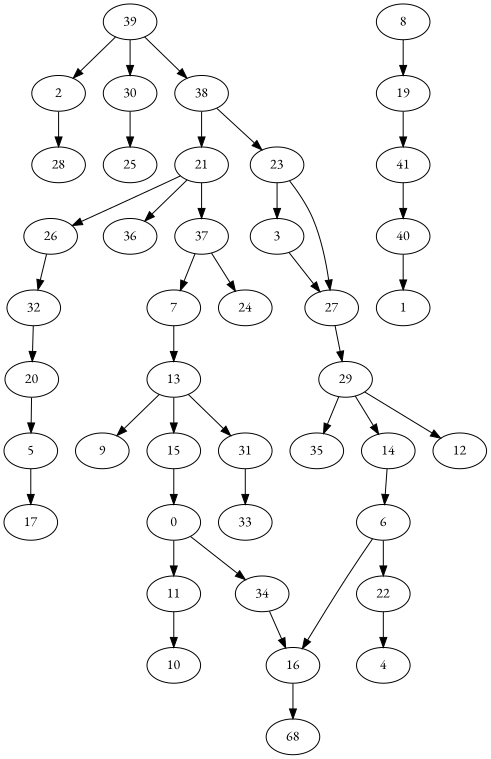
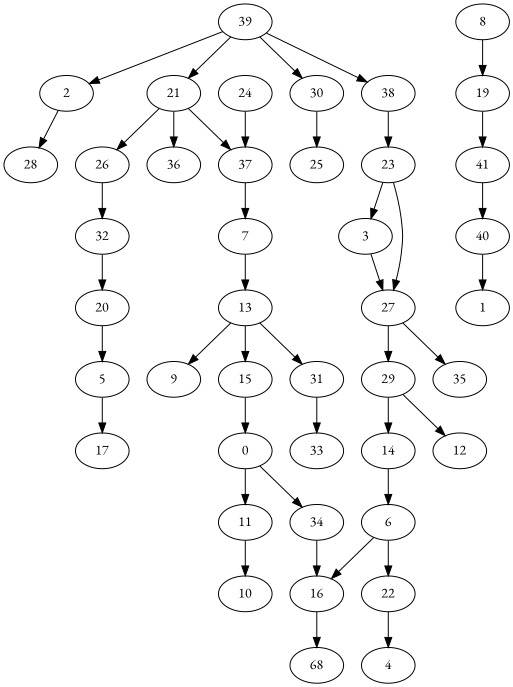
(202, 124) -> (213, 54)
(221, 268) -> (245, 124)
(333, 410) -> (420, 340)
